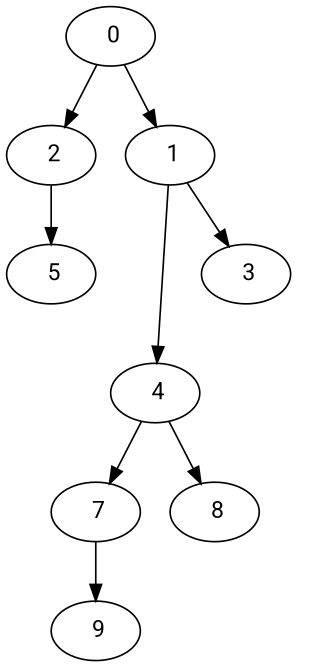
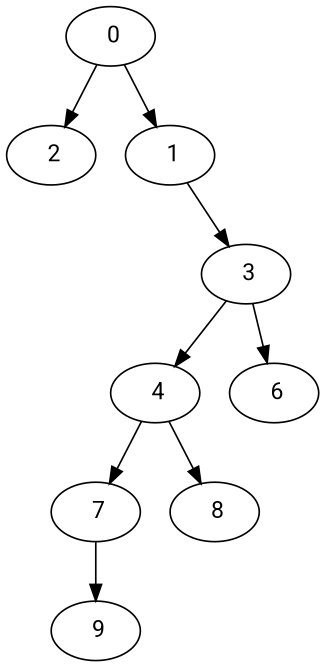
(163, 266) -> (206, 327)
(51, 274) -> none
none -> (274, 393)
